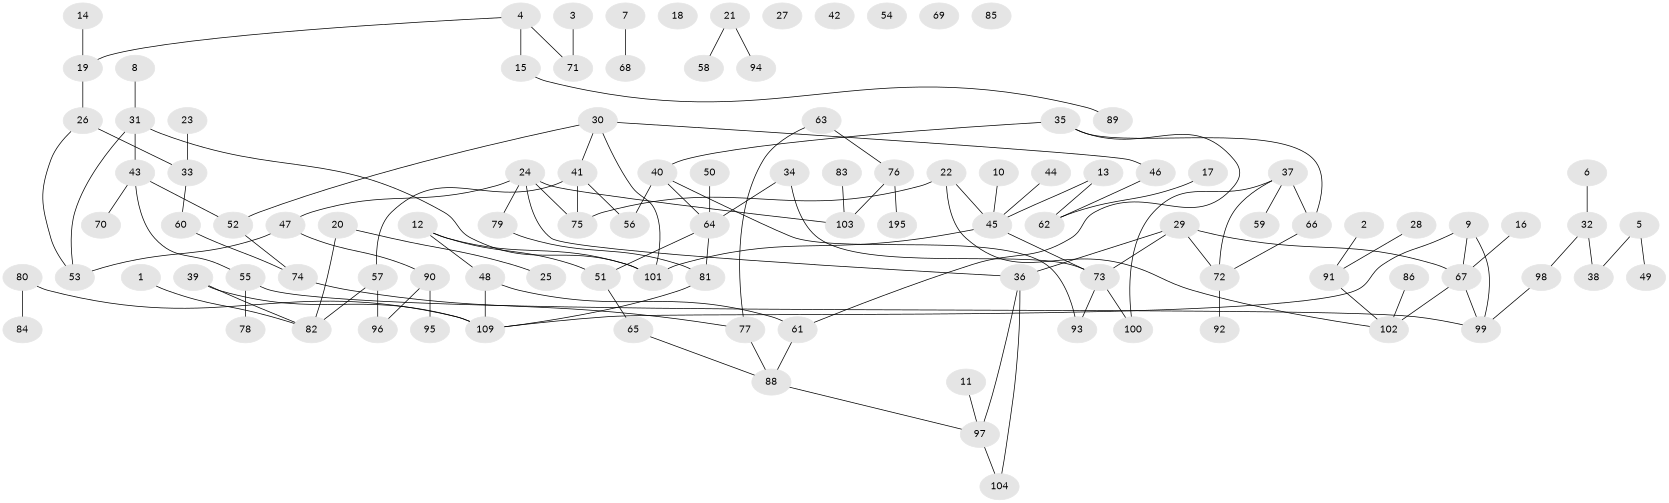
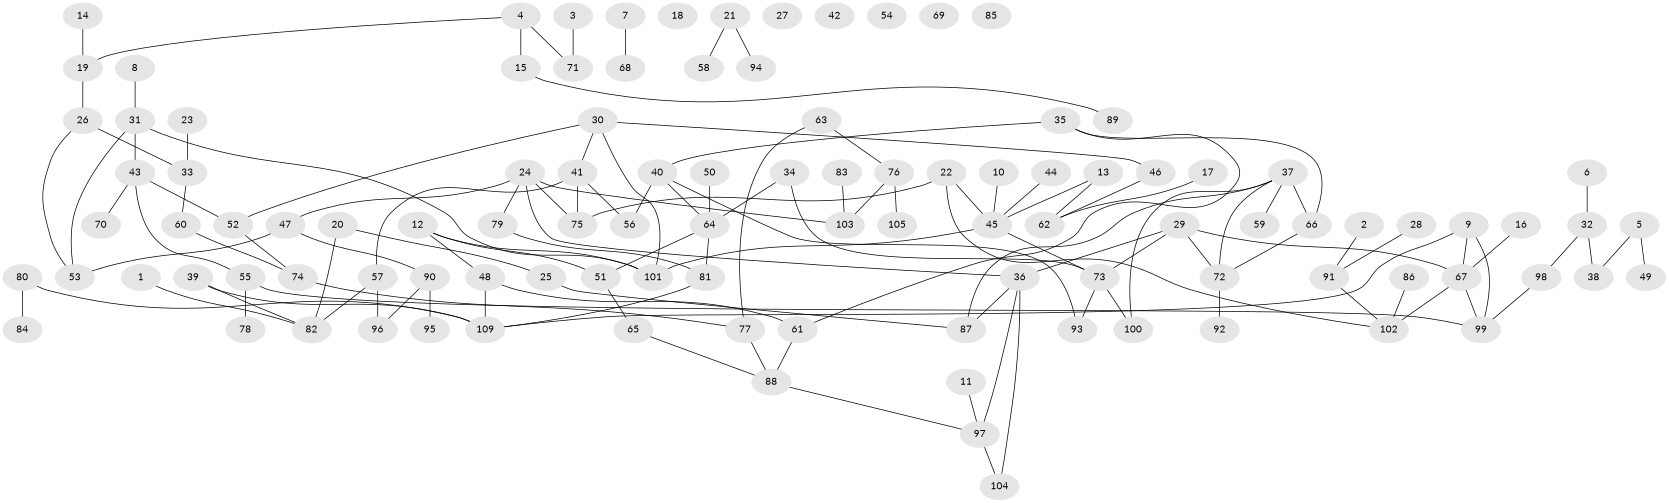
(897, 225) -> (897, 225)
none -> (966, 330)
